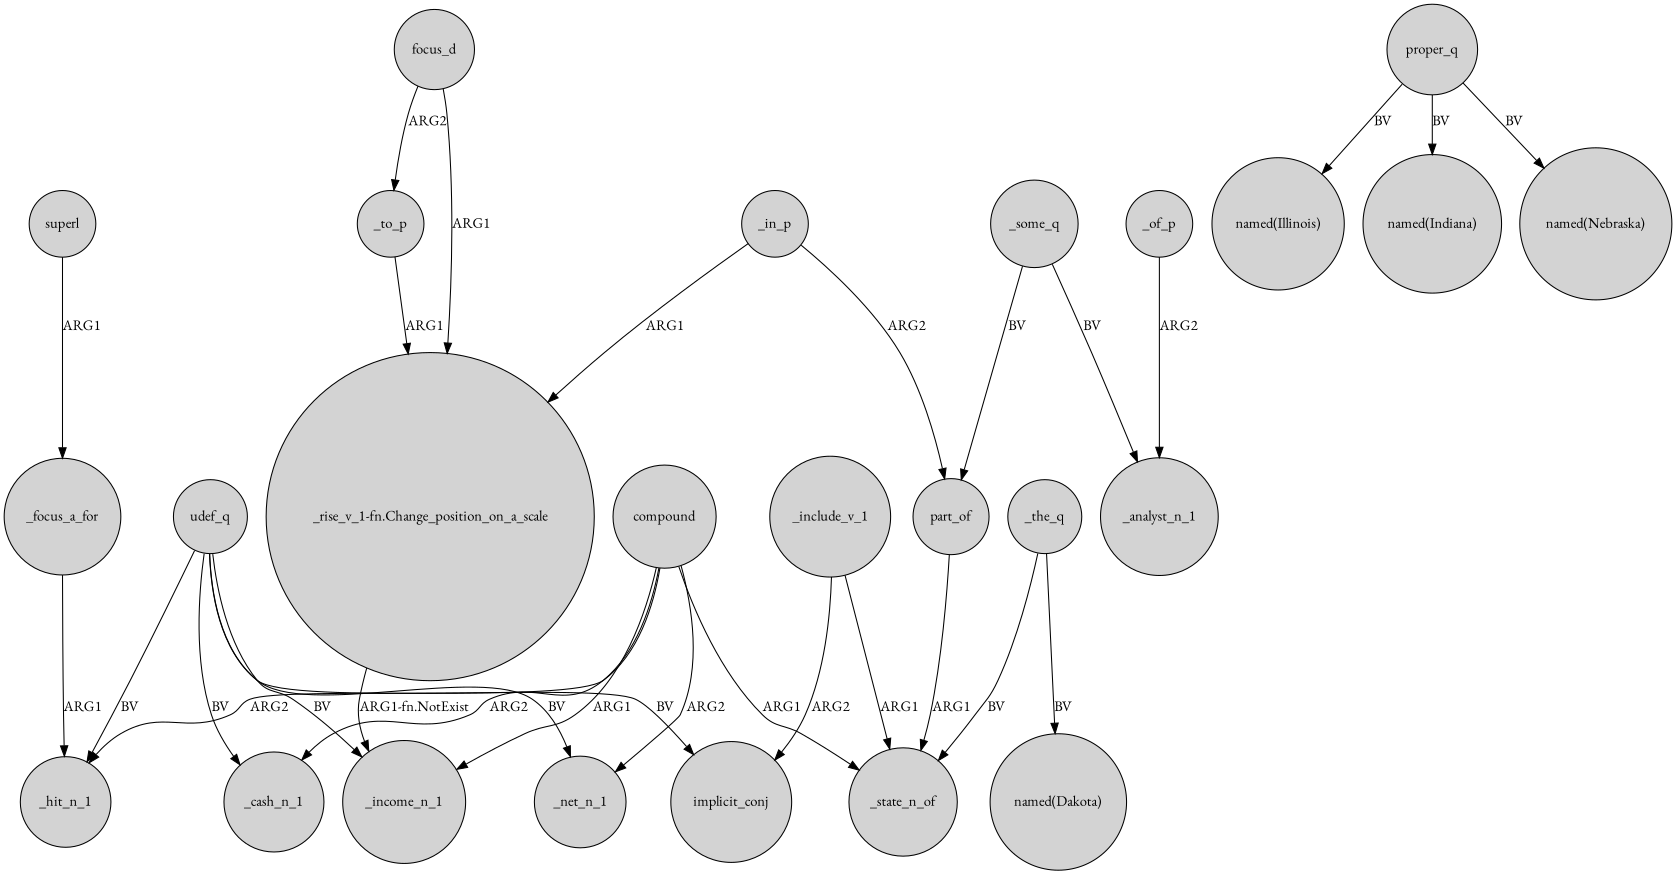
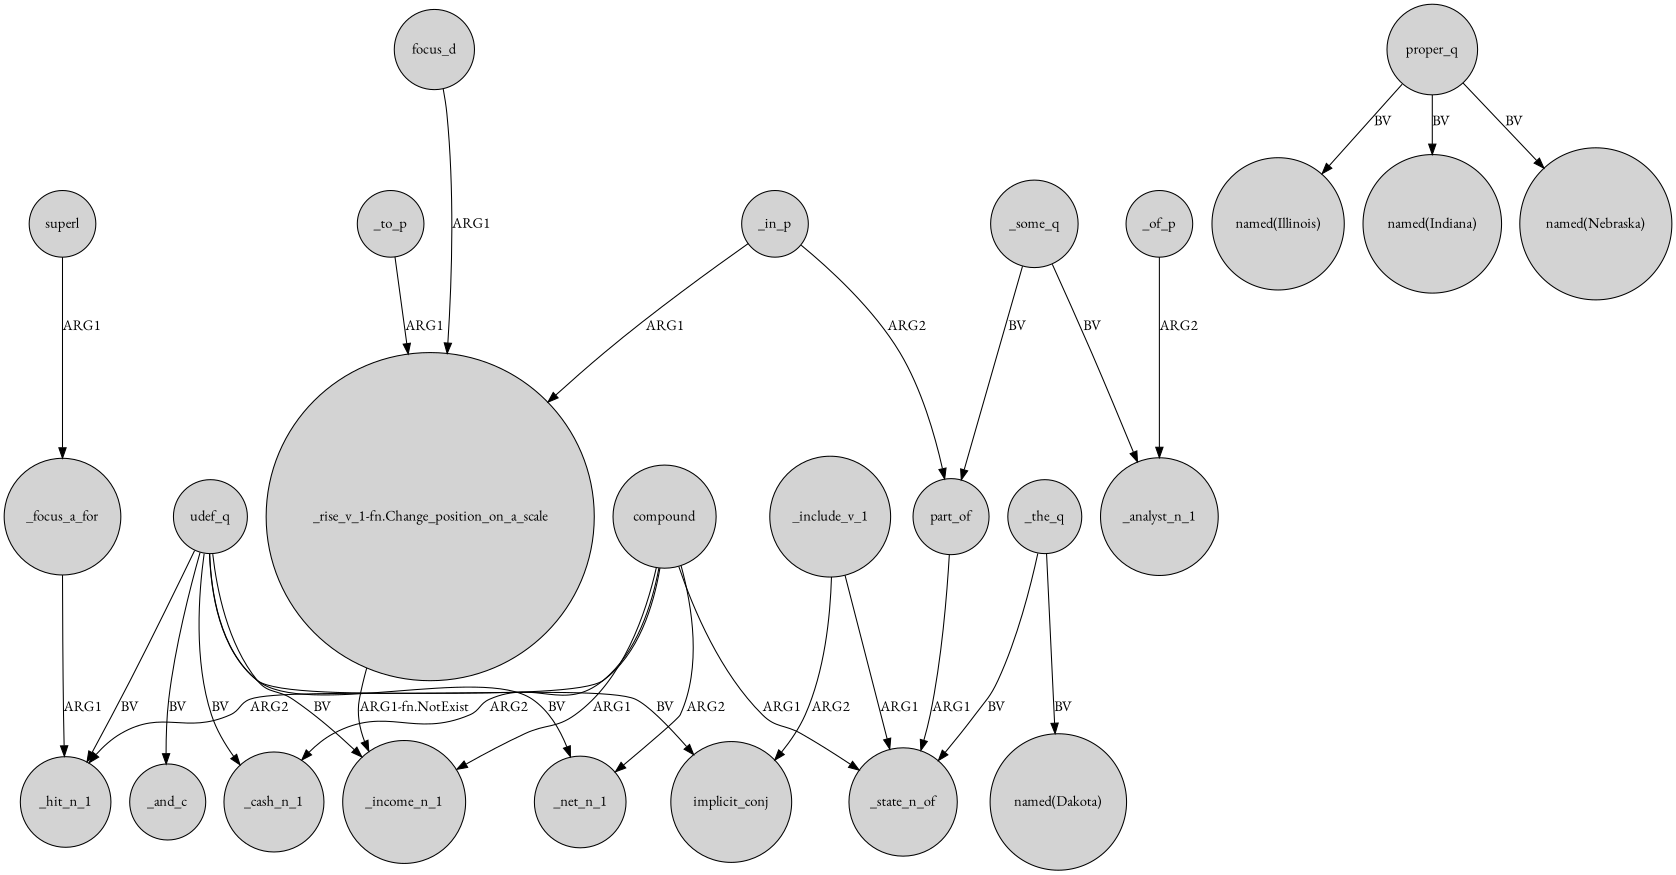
(404, 132) -> none
none -> (168, 802)
